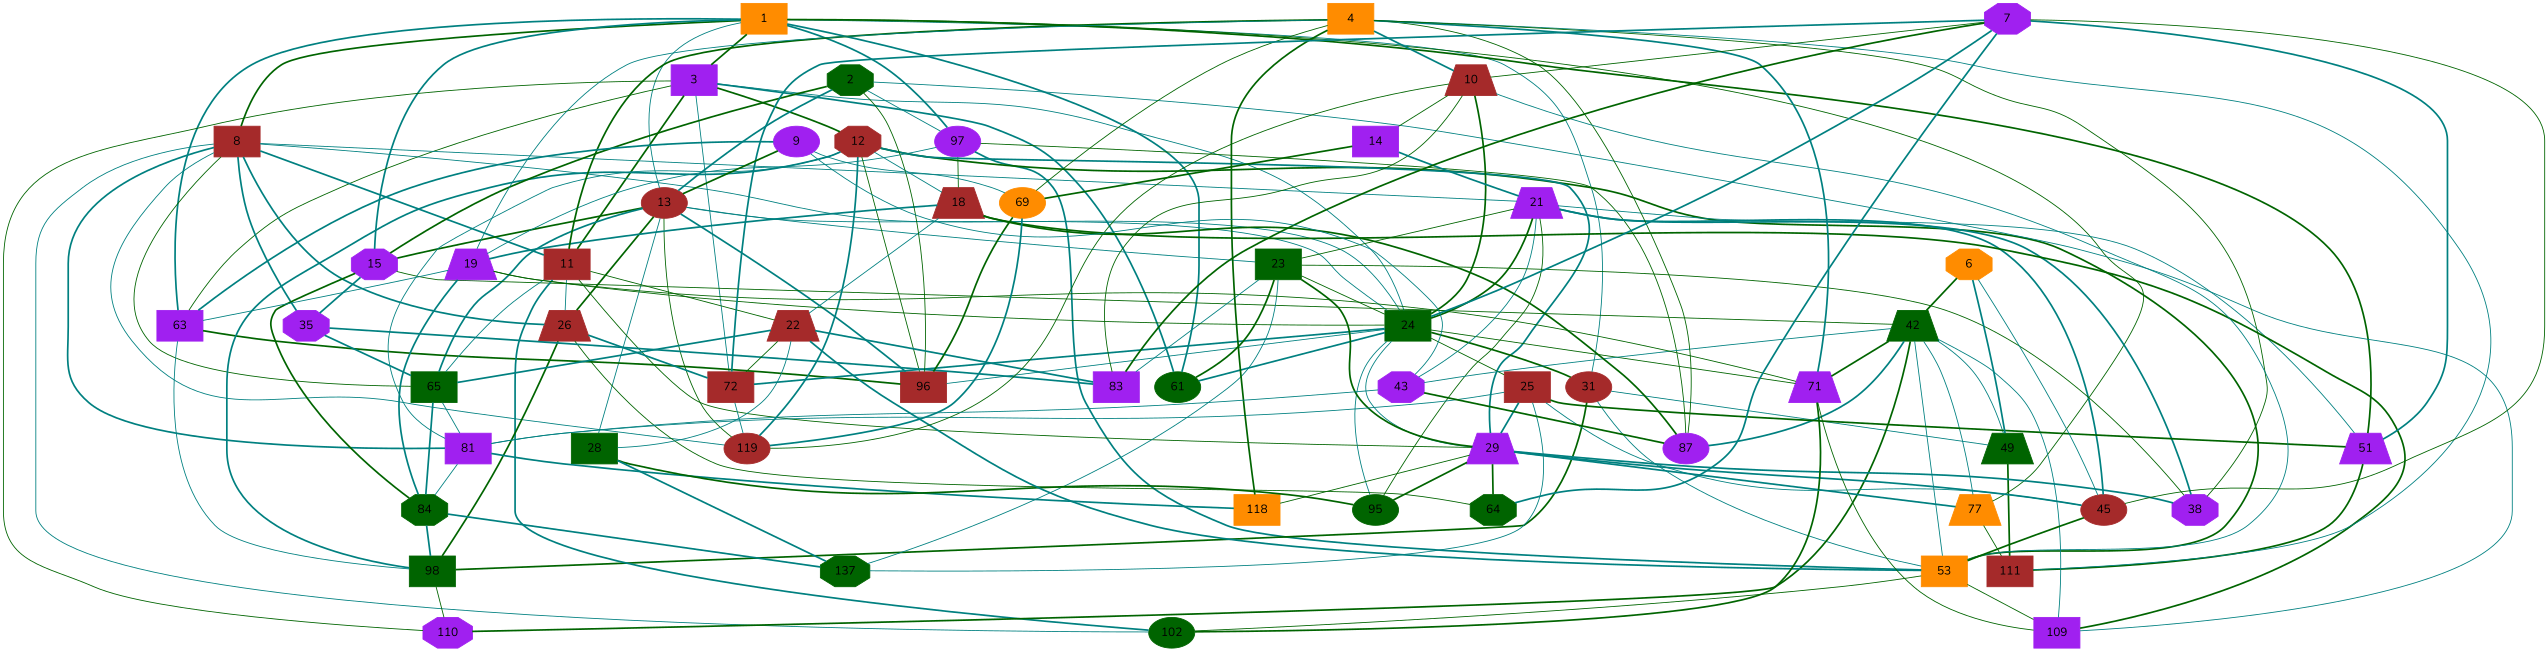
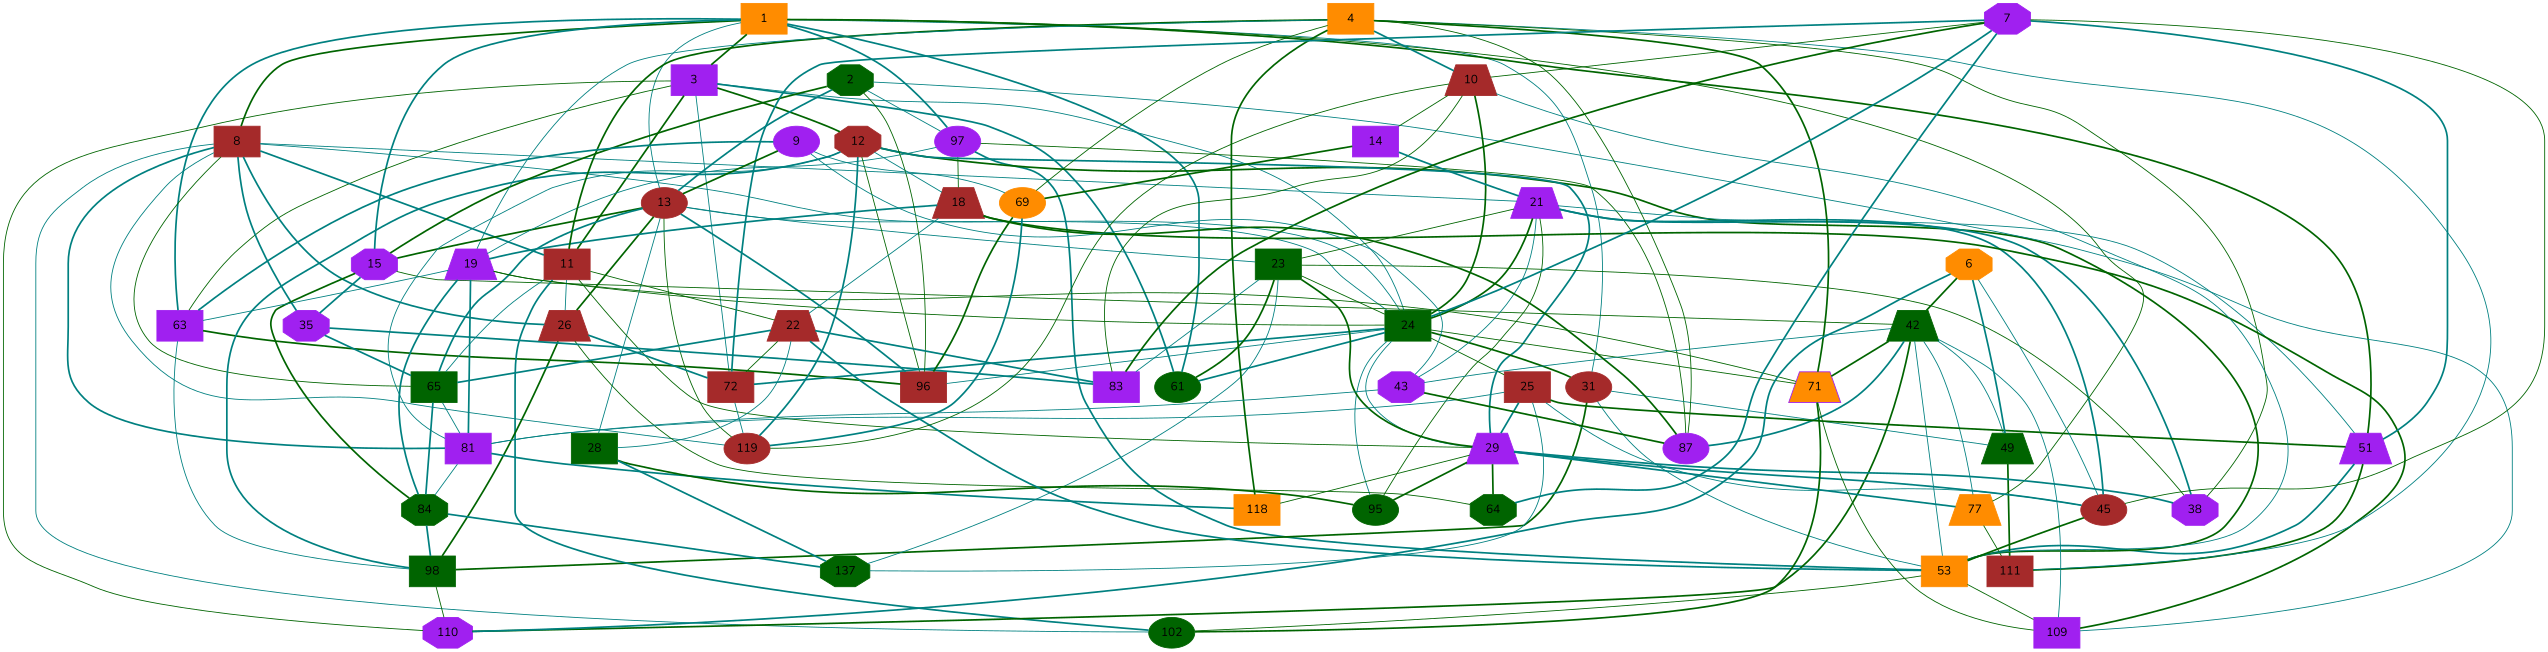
(1747, 59) -> (1747, 59)
none -> (469, 364)
(1815, 387) -> (1815, 387)
none -> (2176, 554)
none -> (1265, 572)
